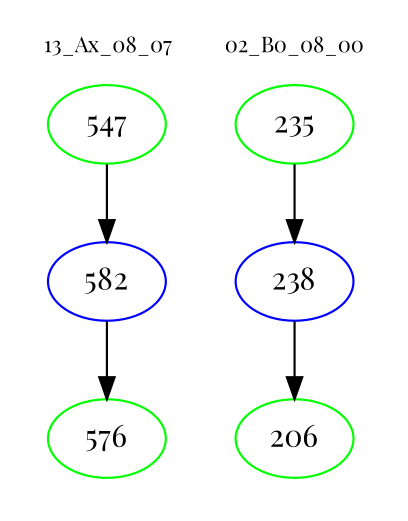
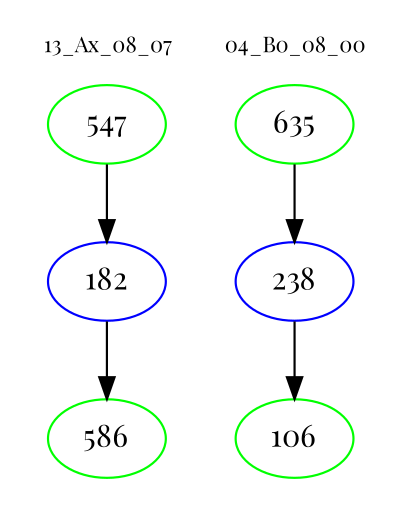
(295, 47) -> (296, 47)
(295, 124) -> (295, 124)
(107, 281) -> (107, 281)
(107, 439) -> (107, 439)
(295, 439) -> (295, 439)
